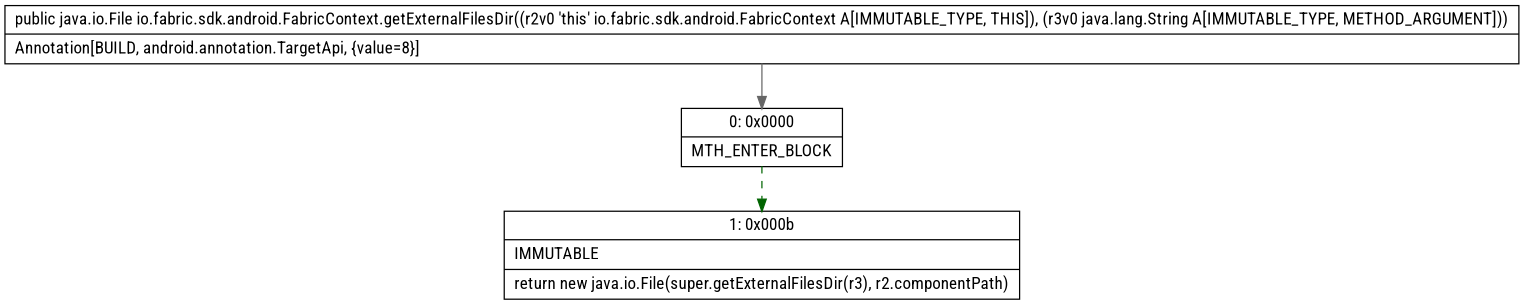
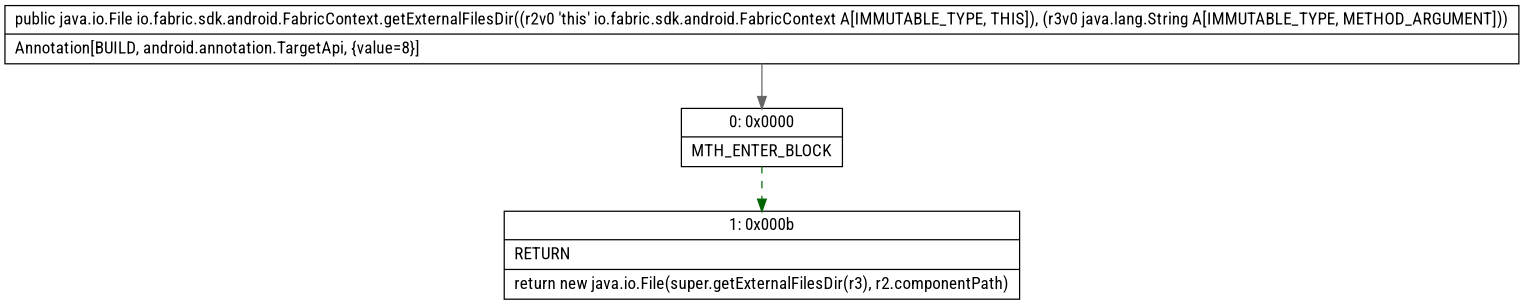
(557, 254) -> (543, 254)
